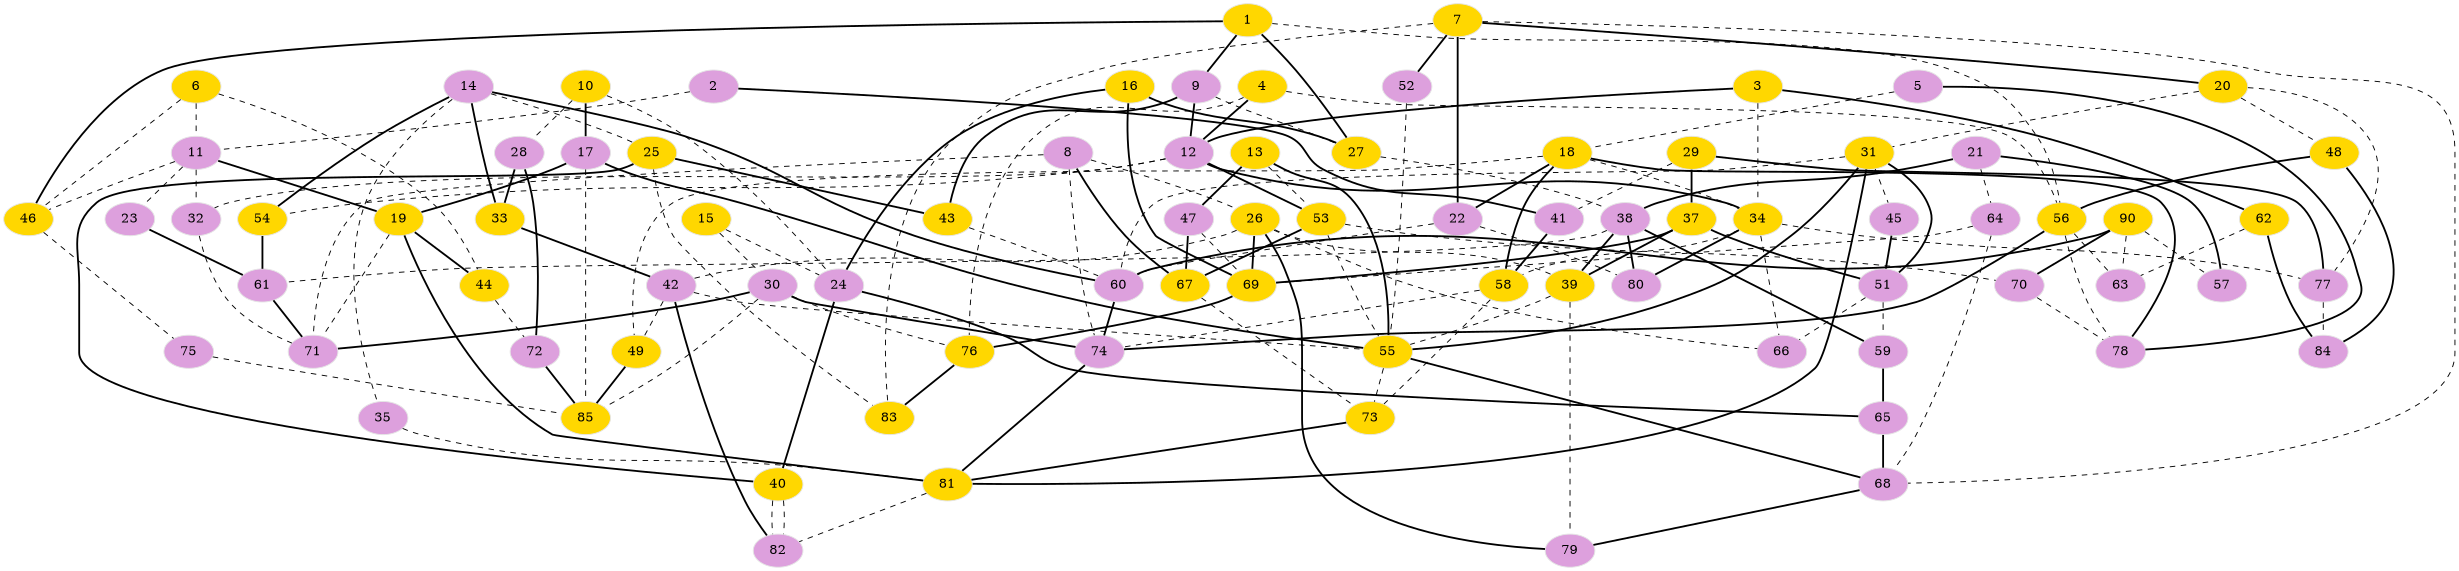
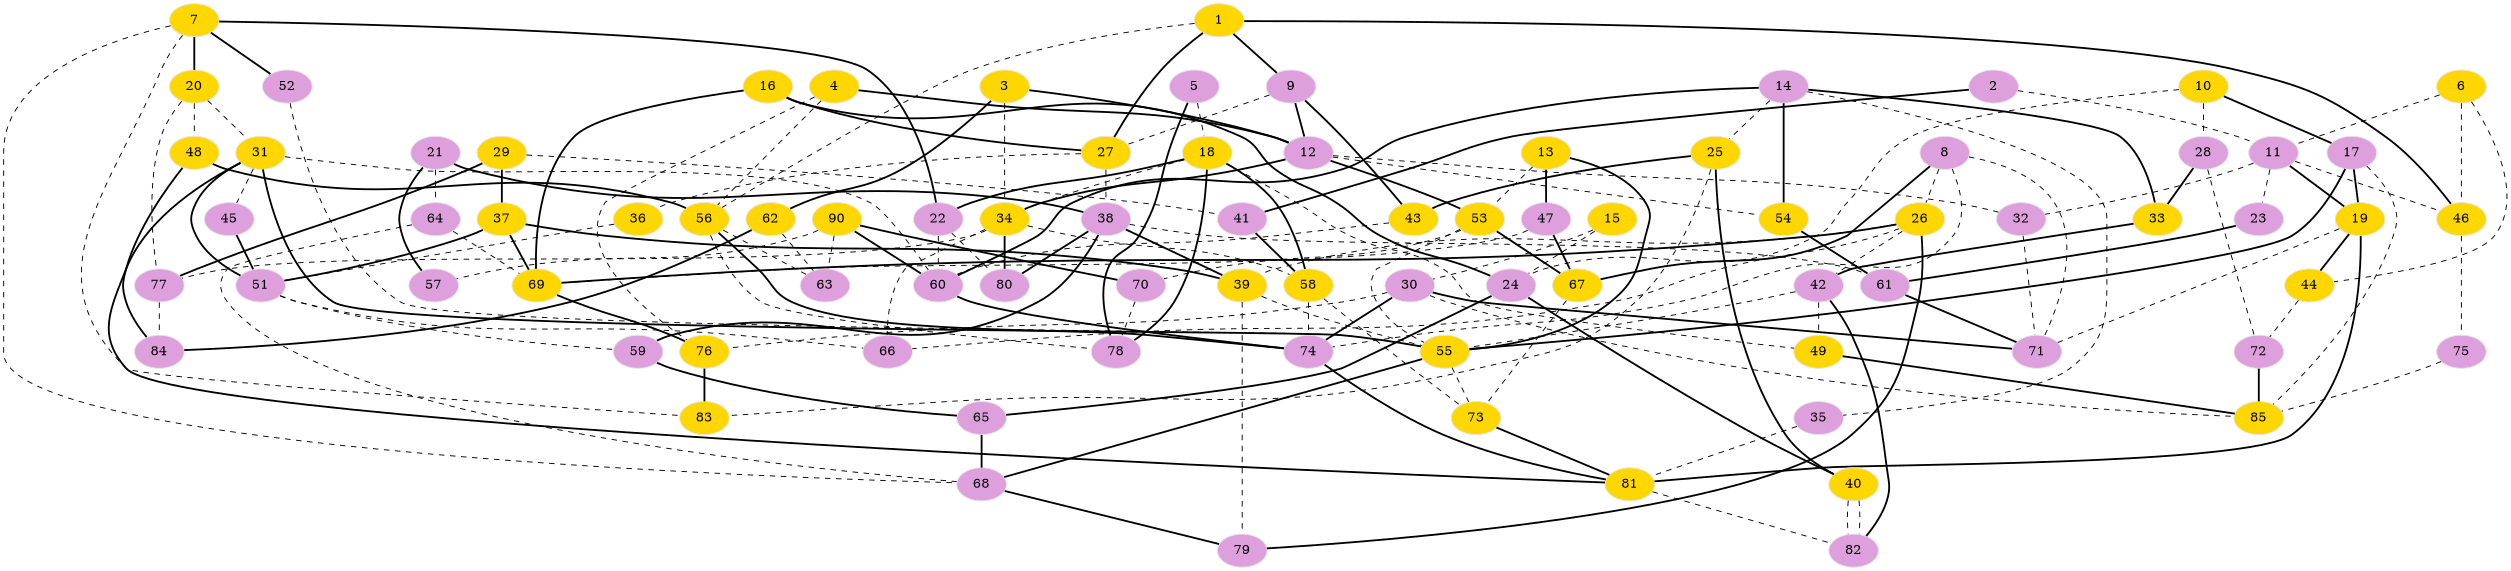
none -> (638, 219)
(537, 252) -> (2228, 244)
